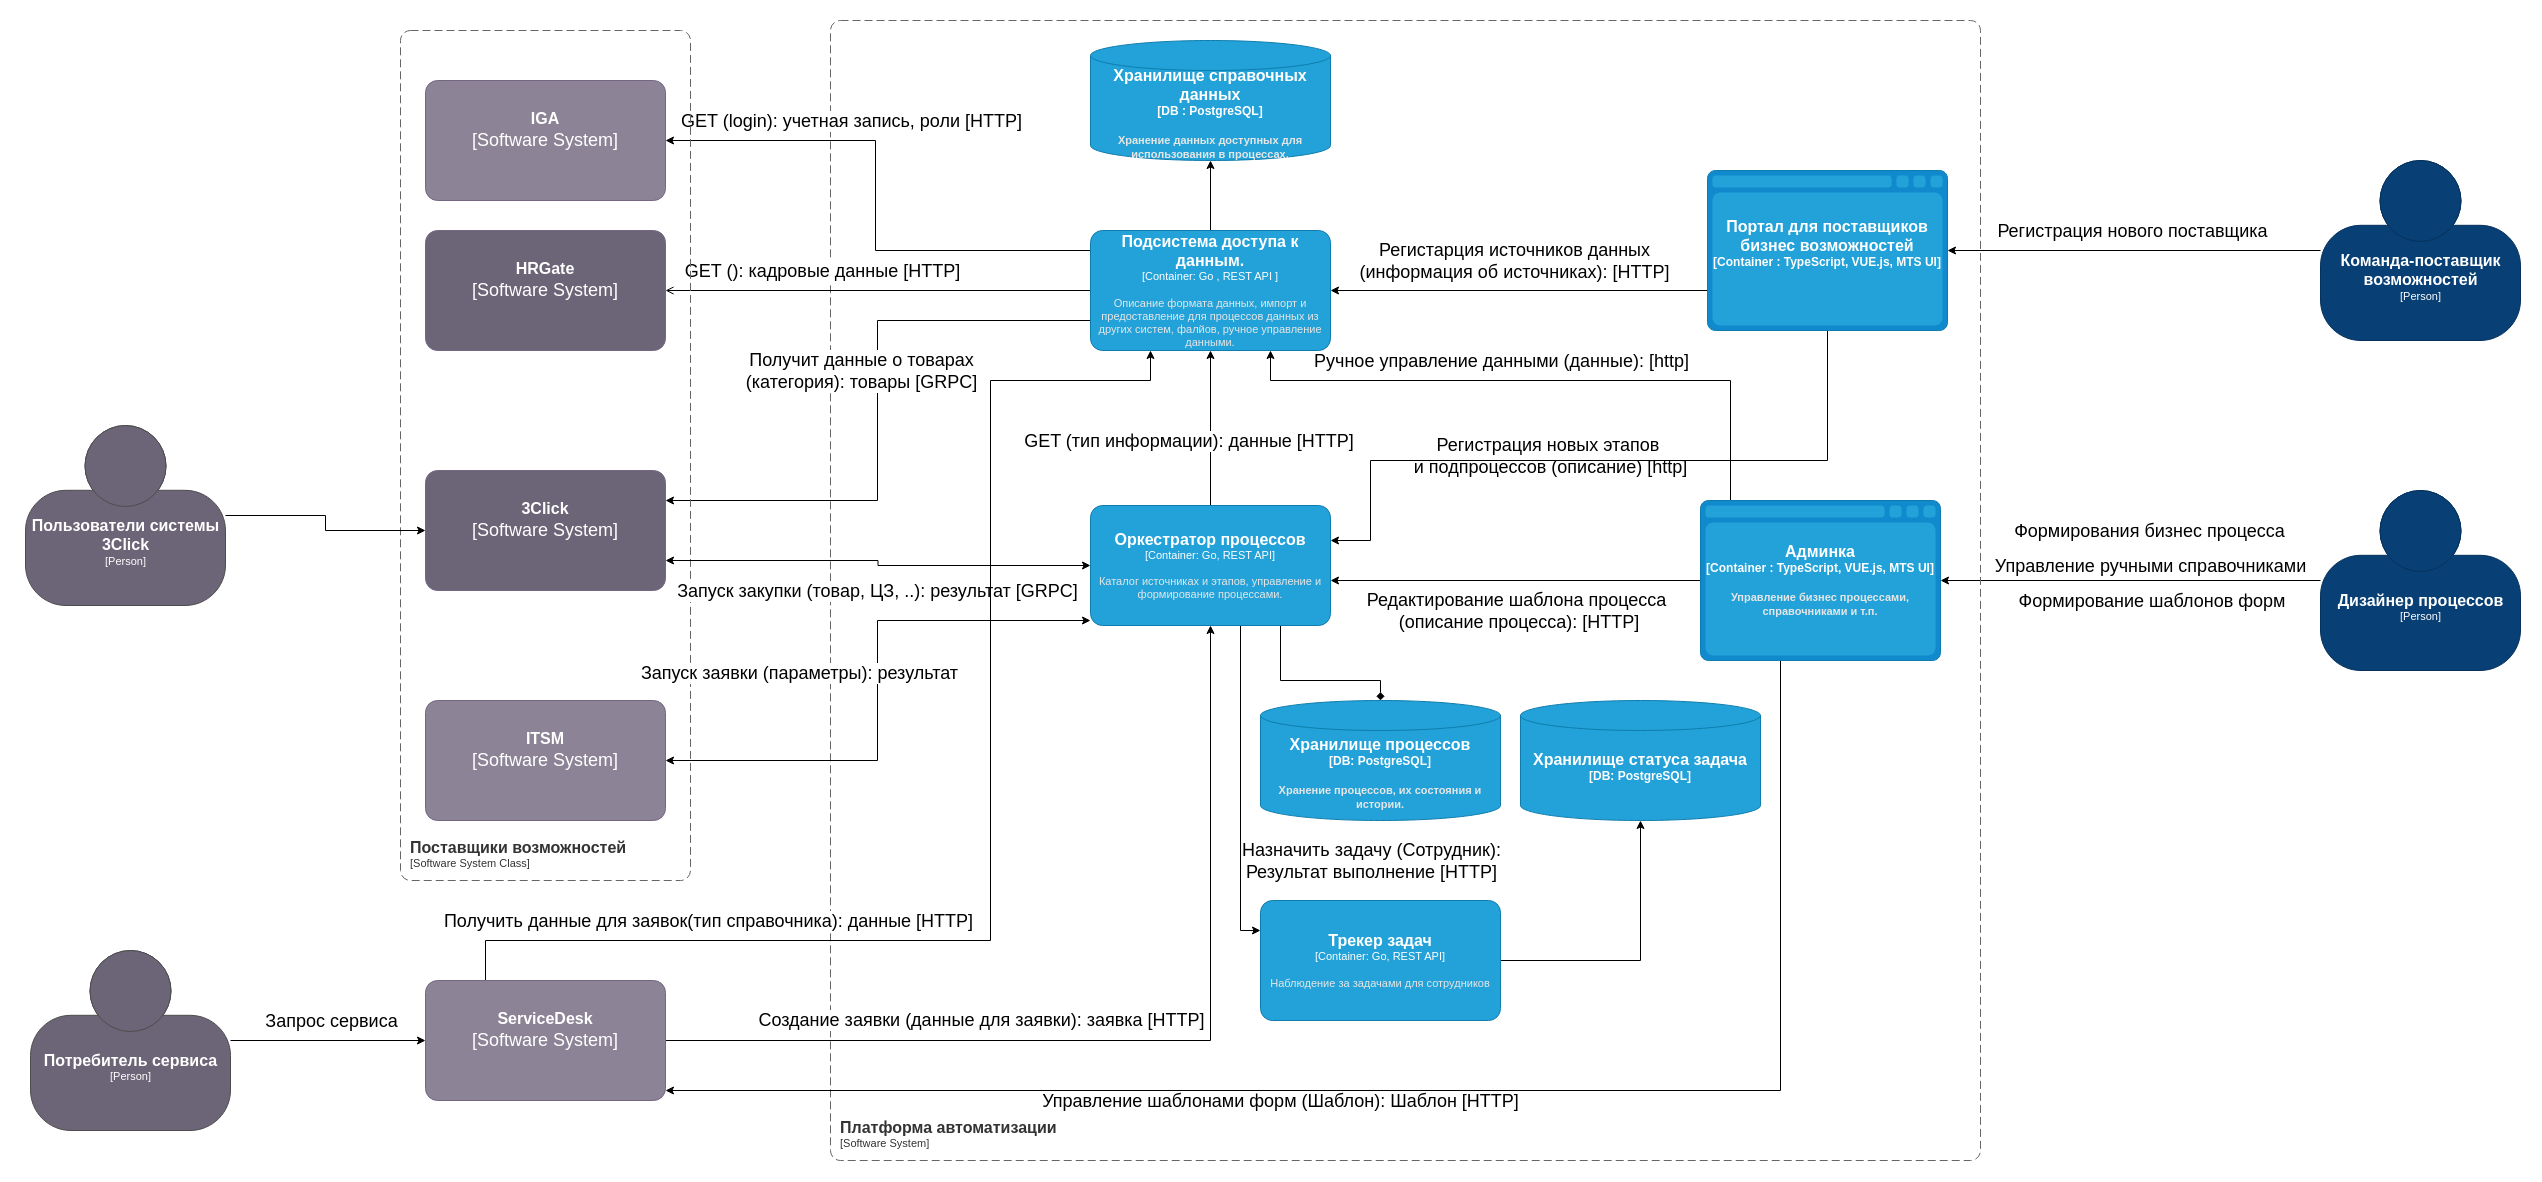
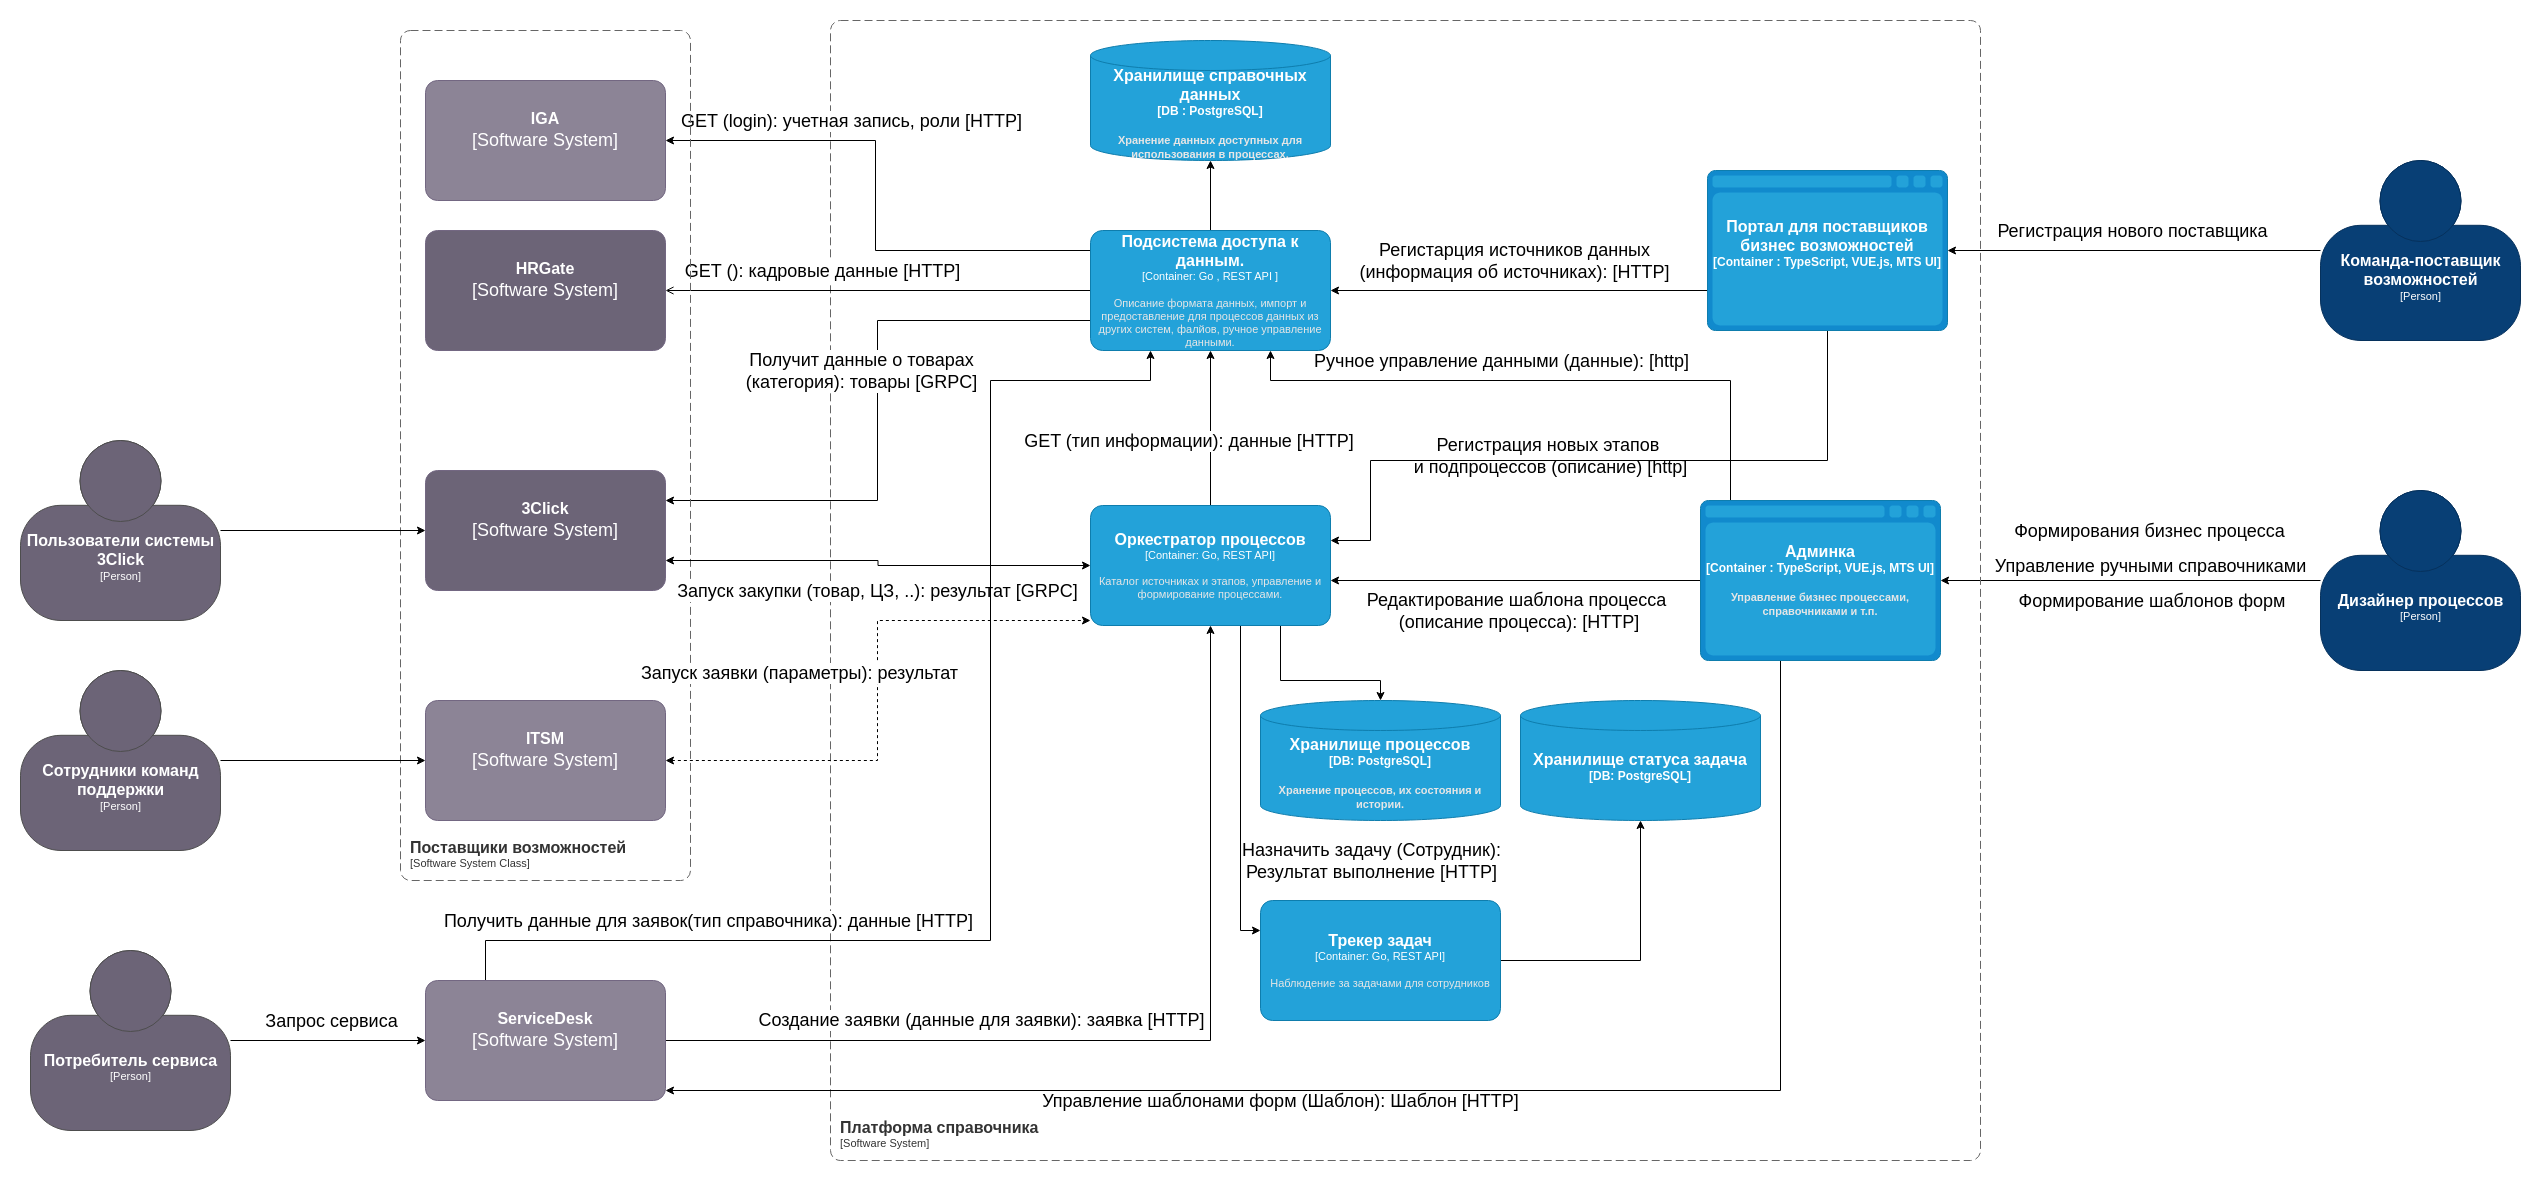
(126, 516) -> (121, 531)
(1381, 692) -> (1381, 692)
none -> (121, 761)
none -> (320, 761)
(814, 761) -> (814, 761)
(910, 1136) -> (904, 1136)
